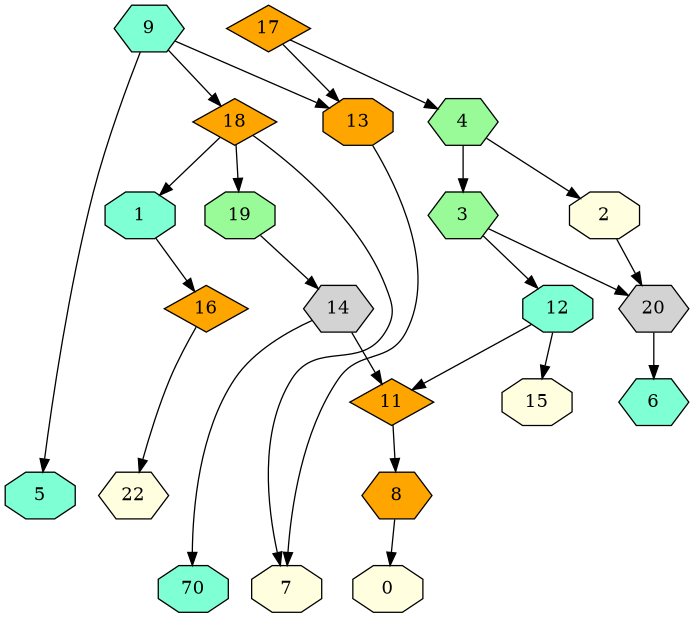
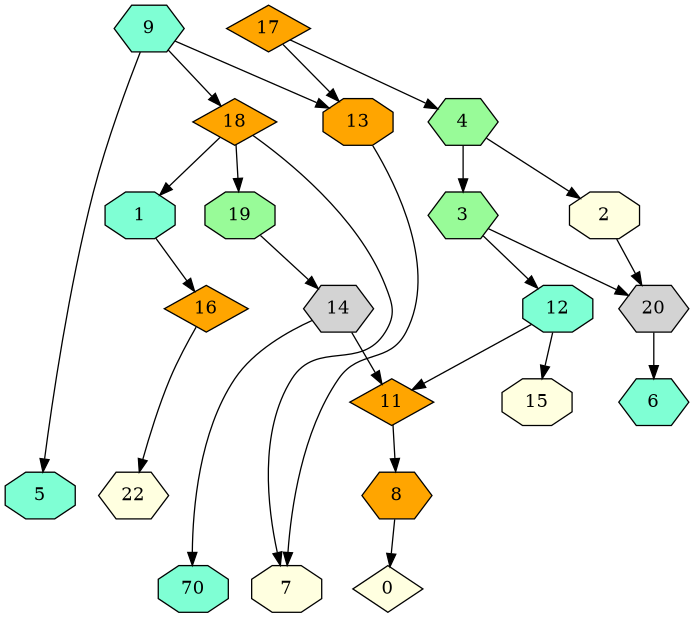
(388, 589) -> (388, 589)
